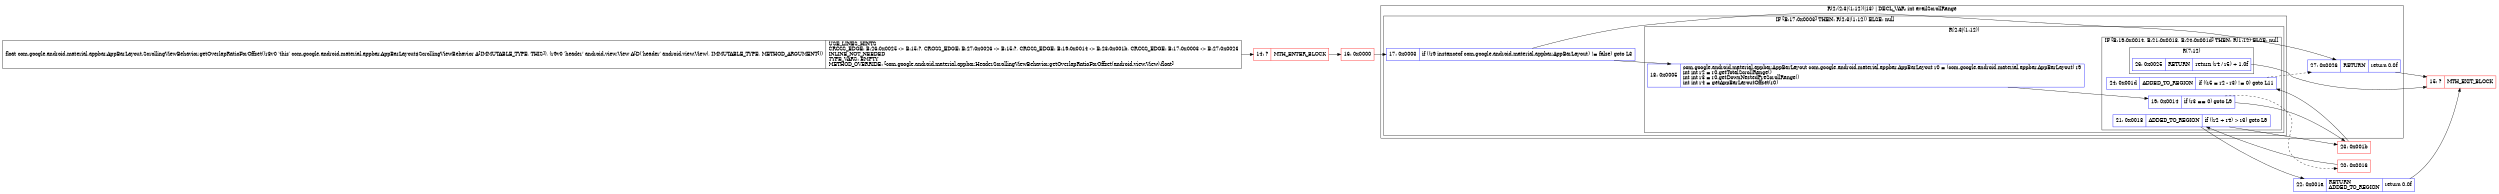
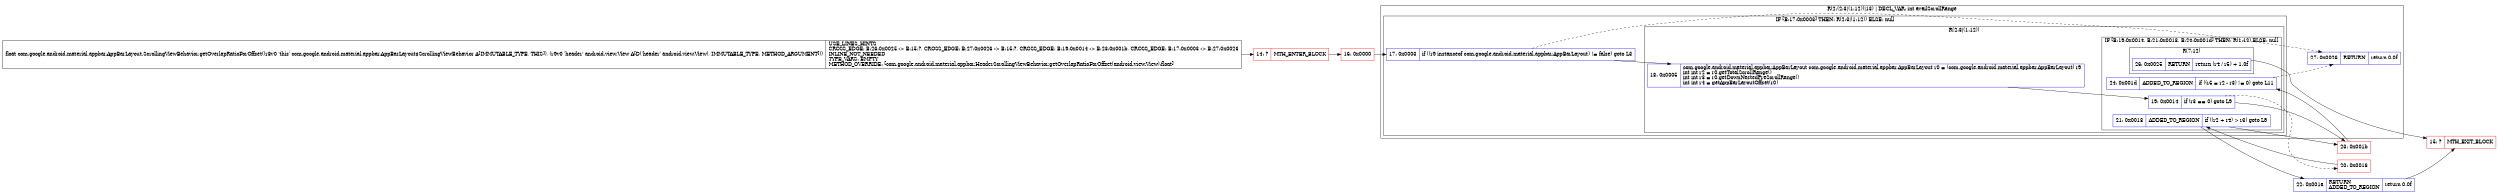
(1973, 19) -> (1964, 18)
(2409, 74) -> none
